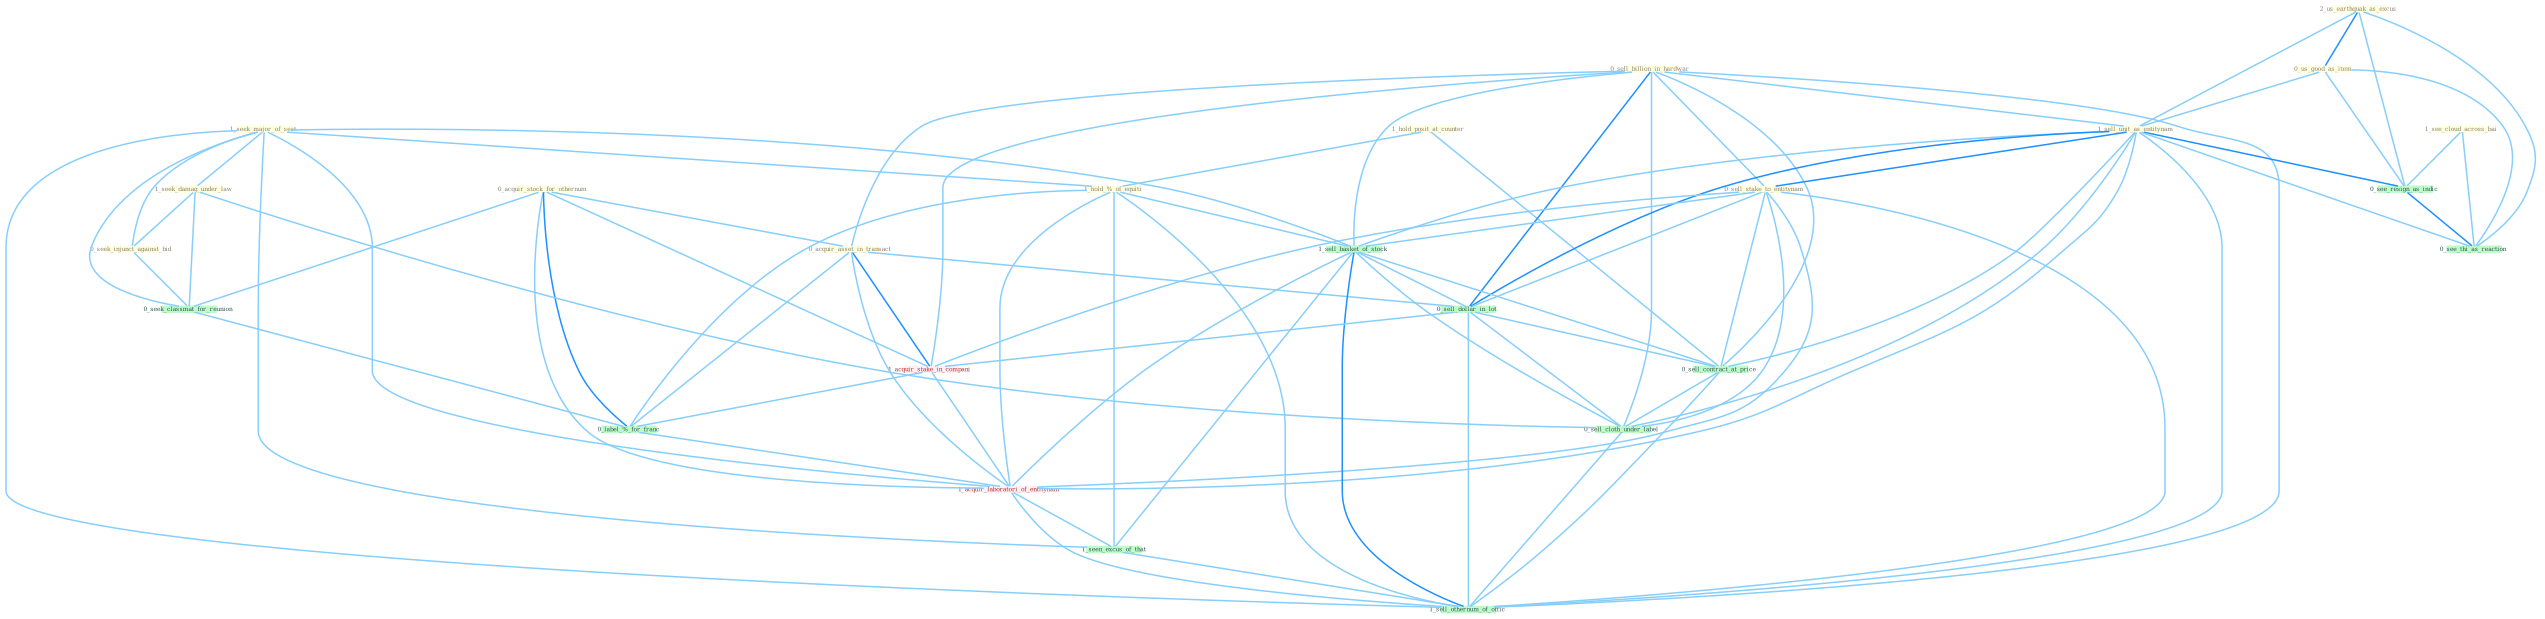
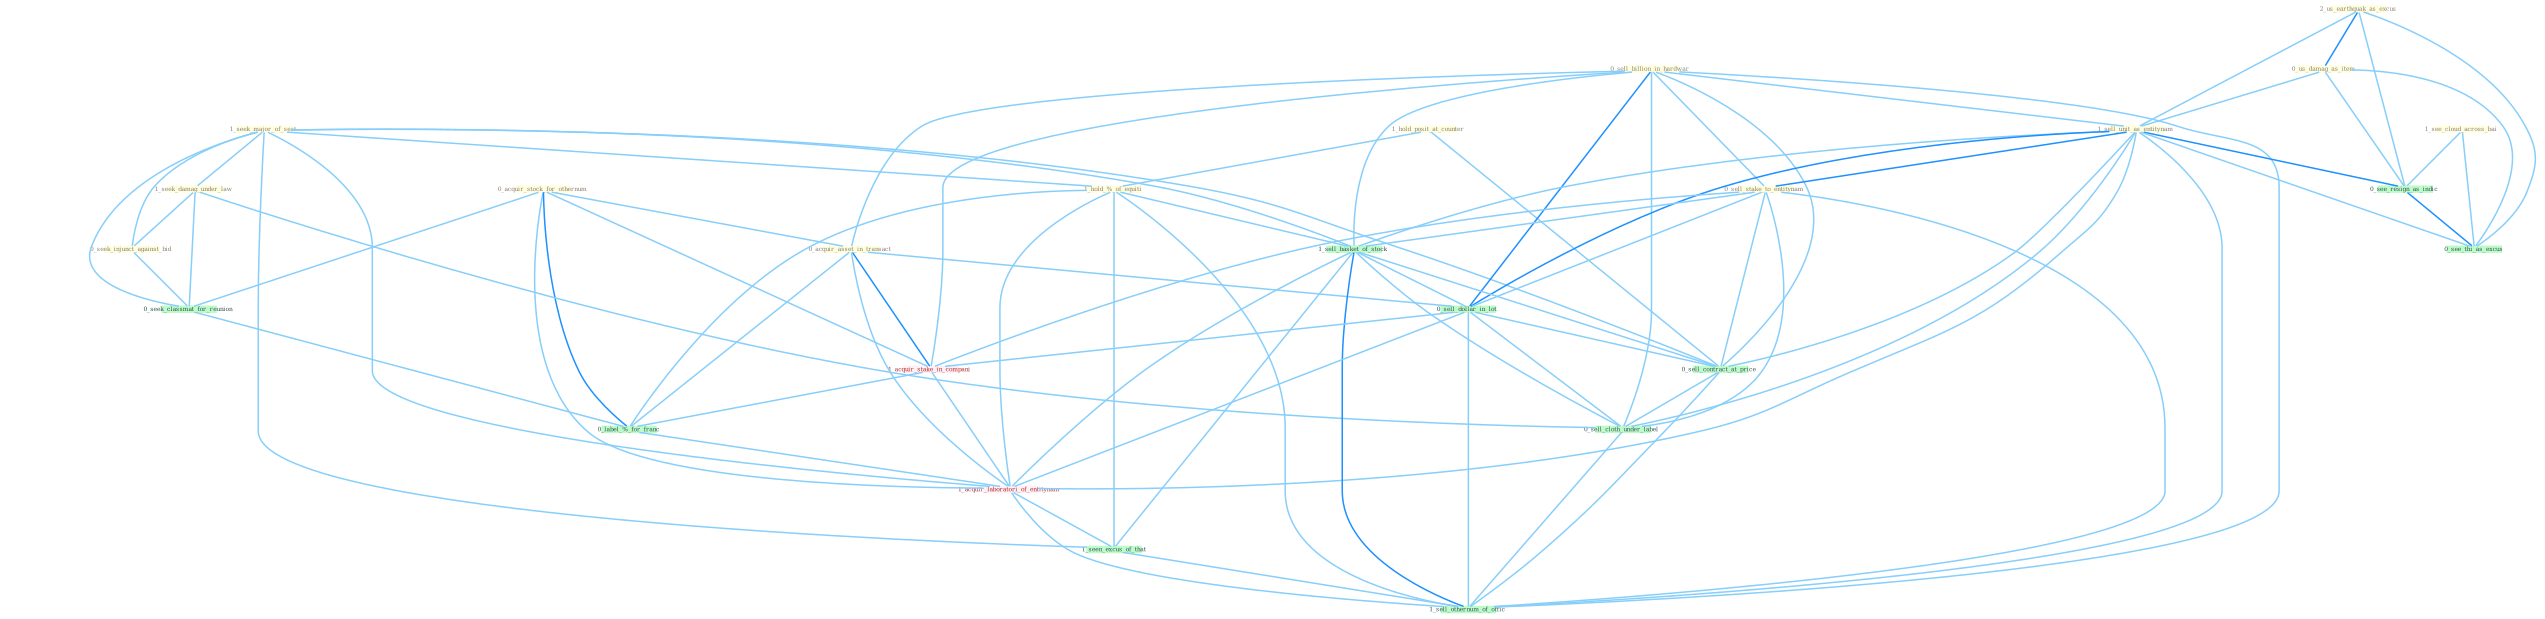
(2324, 69) -> (2324, 69)
(2474, 249) -> (2474, 249)
(1399, 467) -> (1251, 395)
(456, 563) -> (1236, 195)
